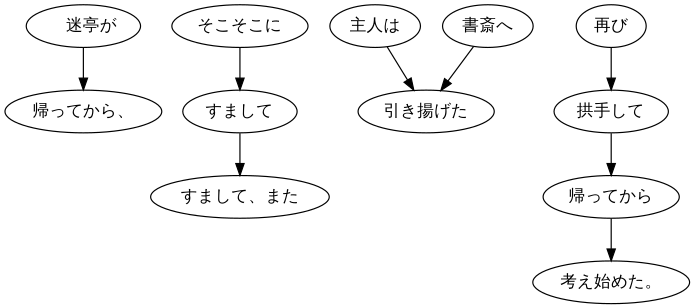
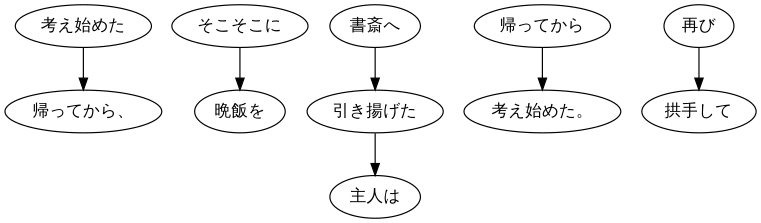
(83, 26) -> (83, 26)
(397, 64) -> (375, 148)
(240, 111) -> (240, 111)
(611, 148) -> none
(240, 197) -> none
